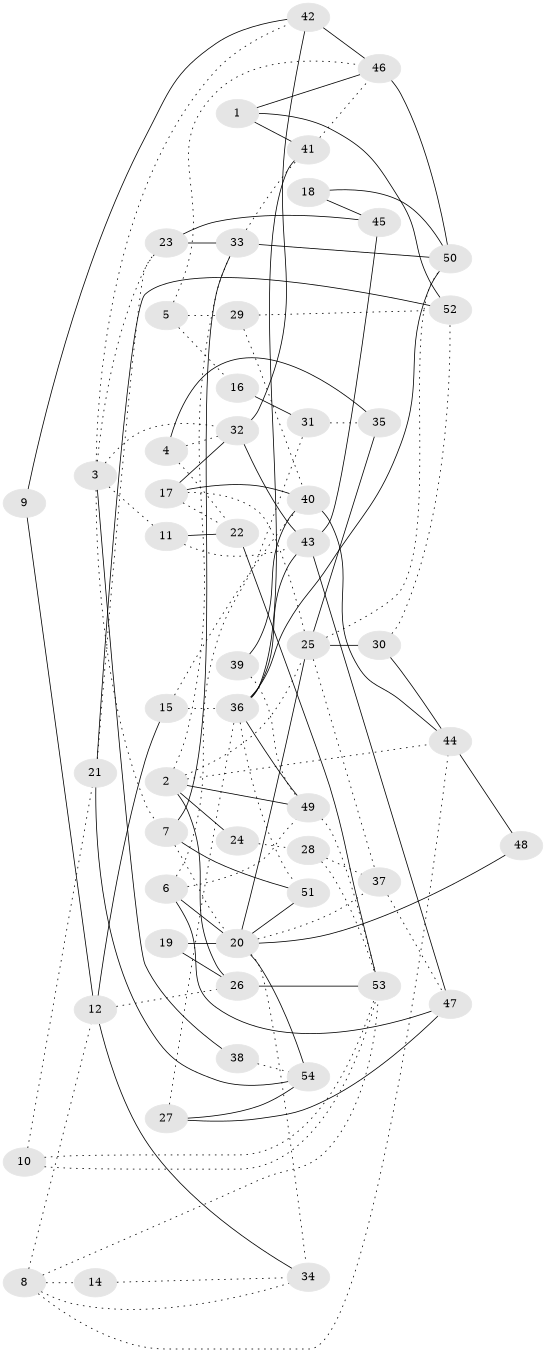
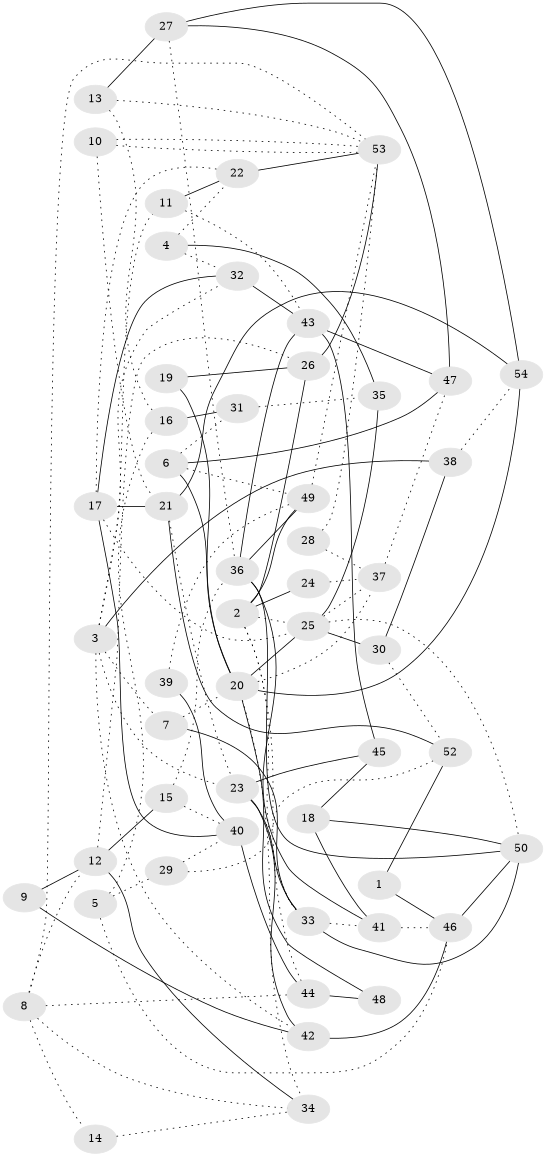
none -> (95, 99)
(273, 132) -> (338, 876)
(284, 228) -> (273, 913)
none -> (131, 506)
(417, 692) -> (416, 557)
(269, 845) -> (347, 580)
(308, 893) -> none
